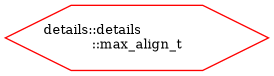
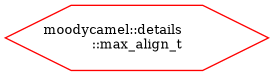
(137, 38) -> (137, 38)
